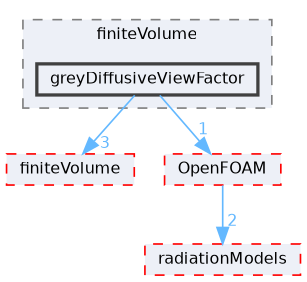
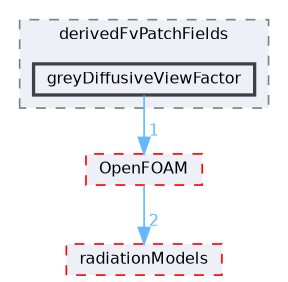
(147, 35) -> (144, 35)
(70, 169) -> none
